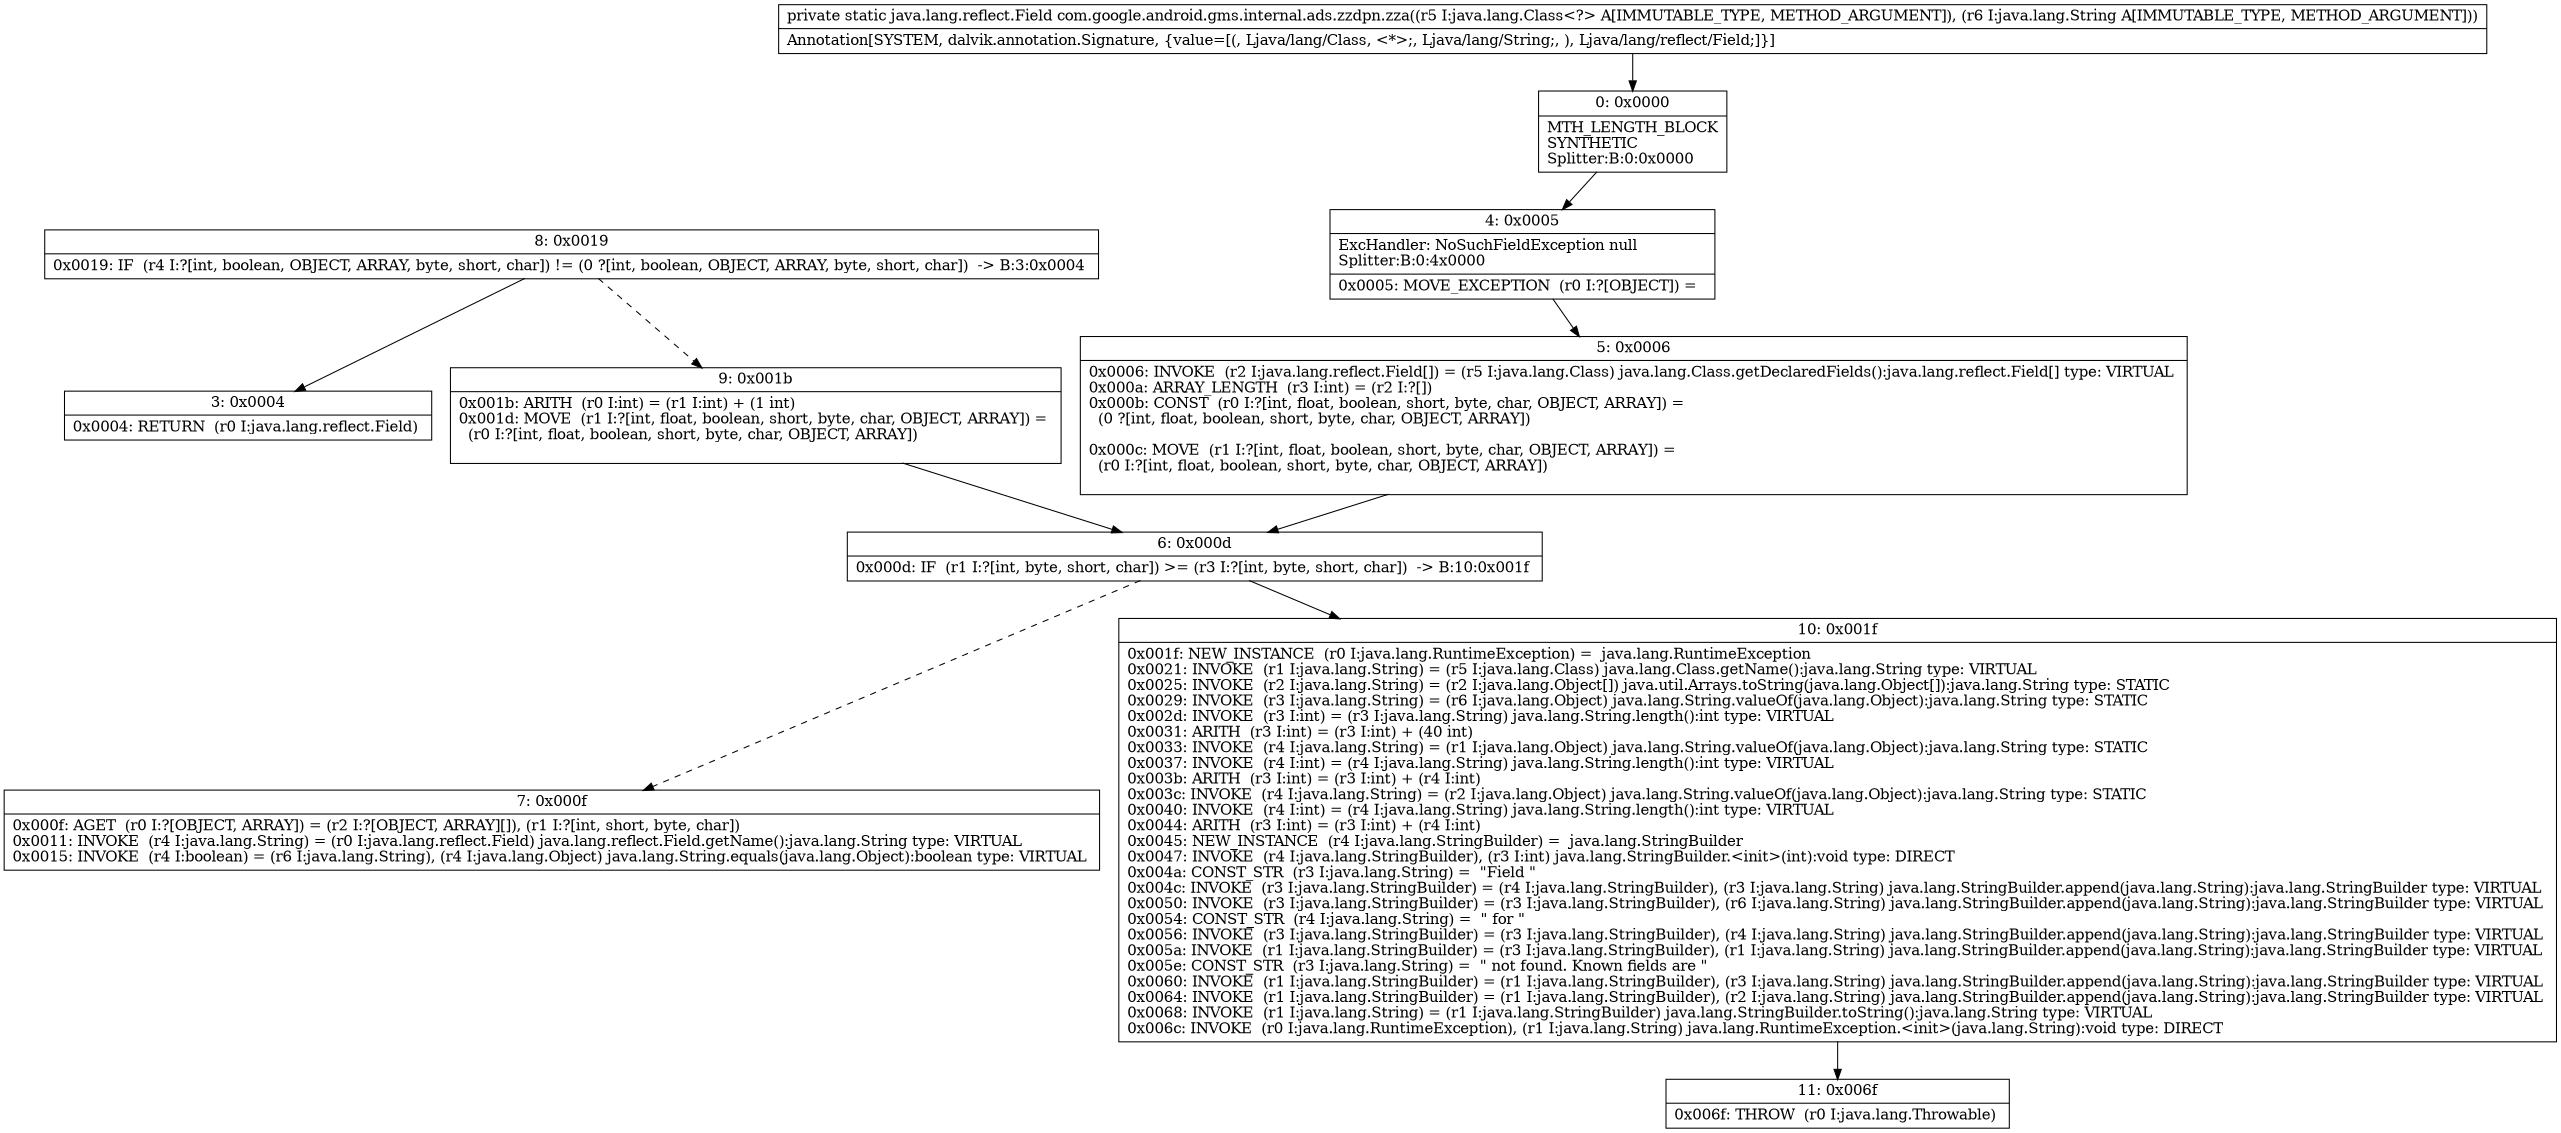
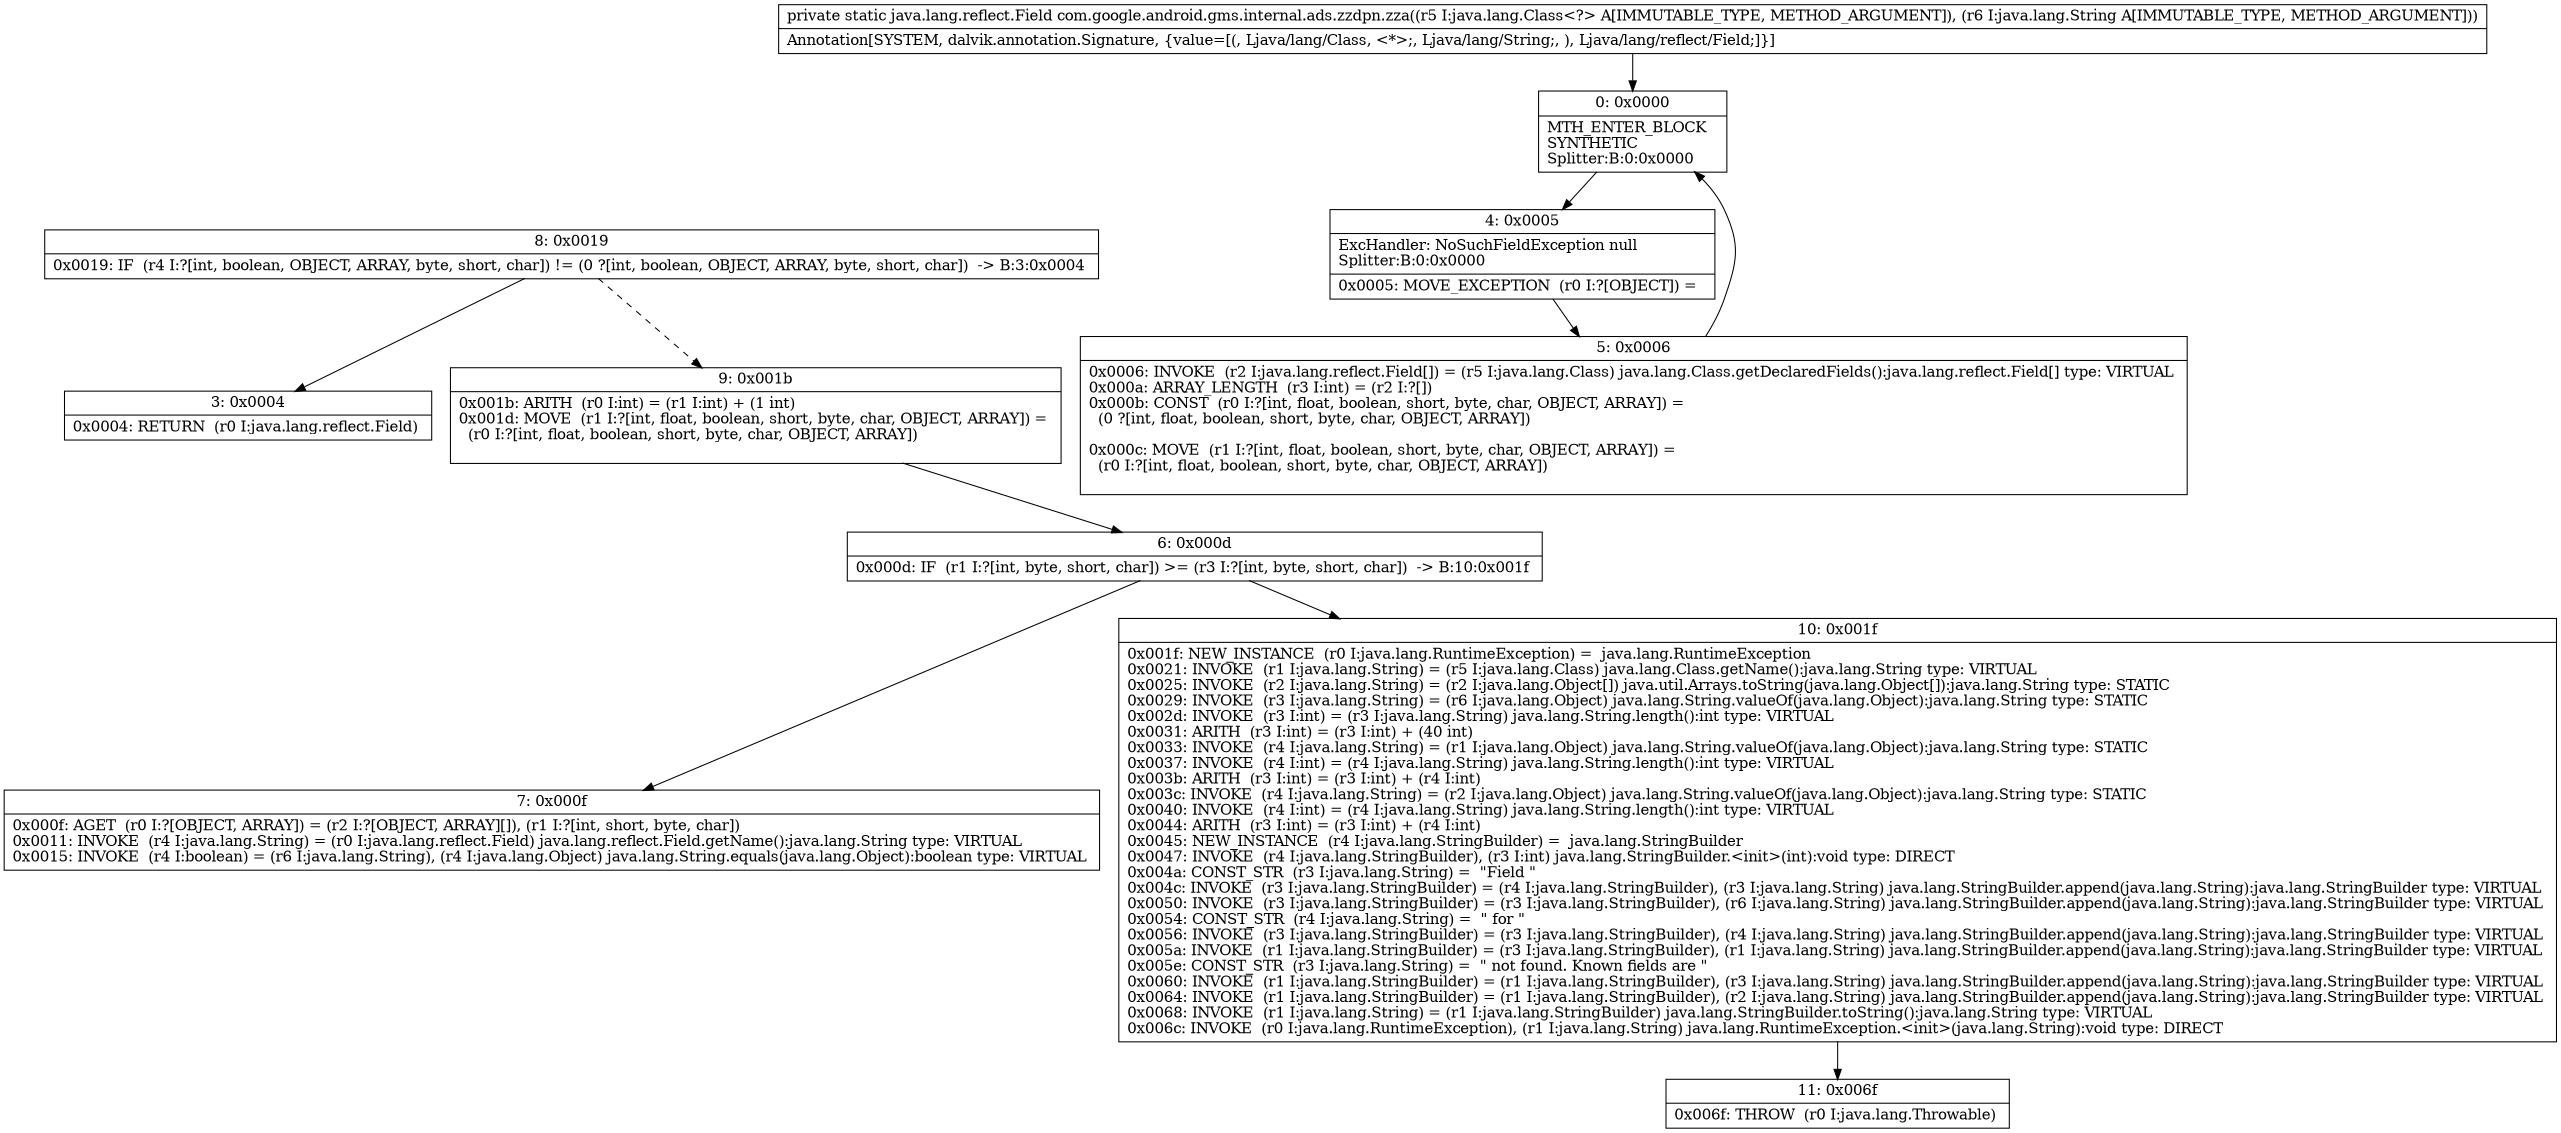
(1633, 128) -> (1627, 128)
(1412, 261) -> (1412, 261)
(1333, 512) -> (1735, 256)
(897, 683) -> (897, 683)
